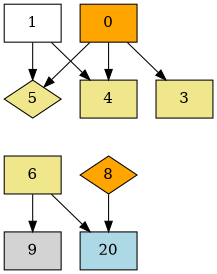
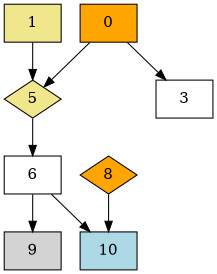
(33, 23) -> (33, 23)
(109, 99) -> none
(184, 99) -> (184, 99)
none -> (33, 132)
(33, 175) -> (33, 175)
(109, 251) -> (109, 251)
